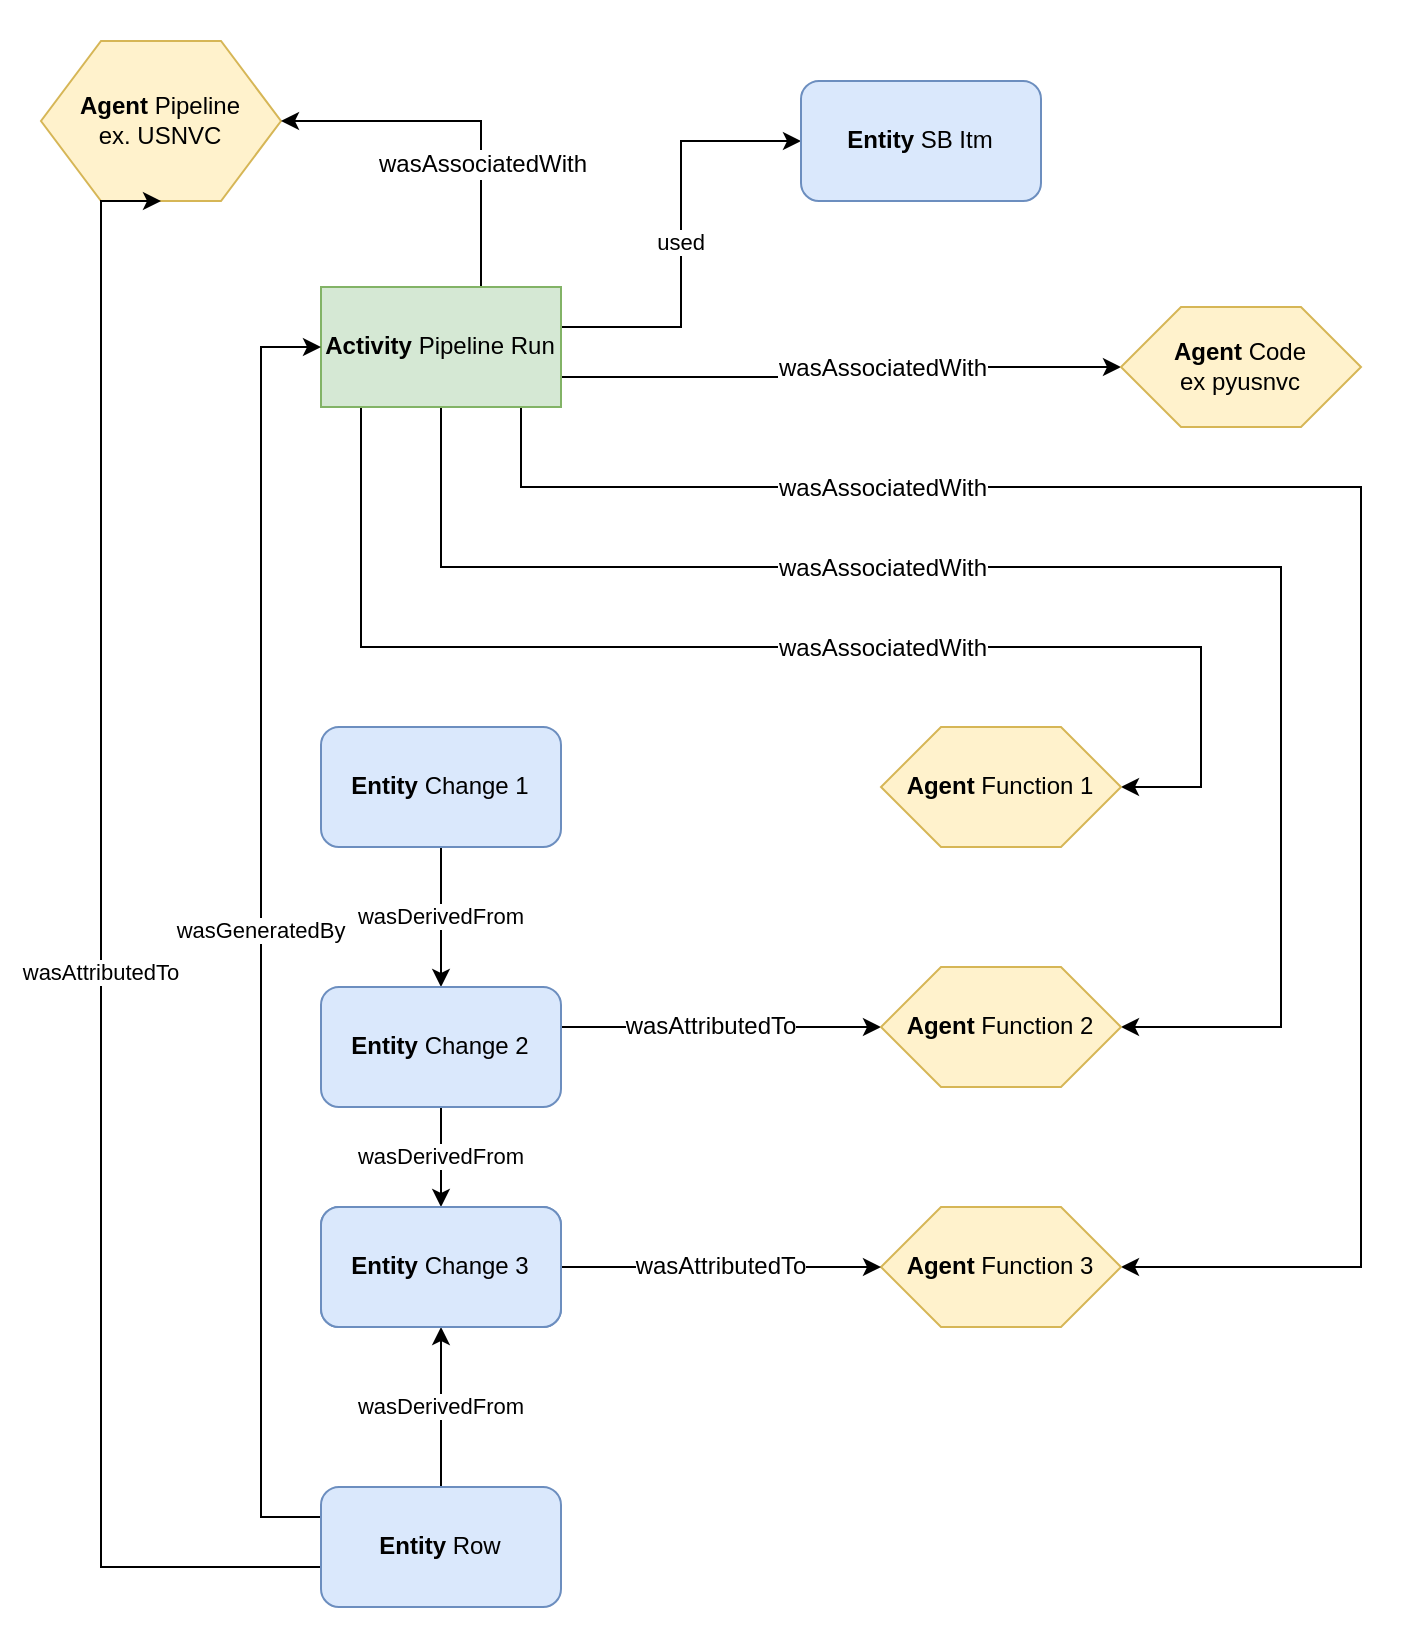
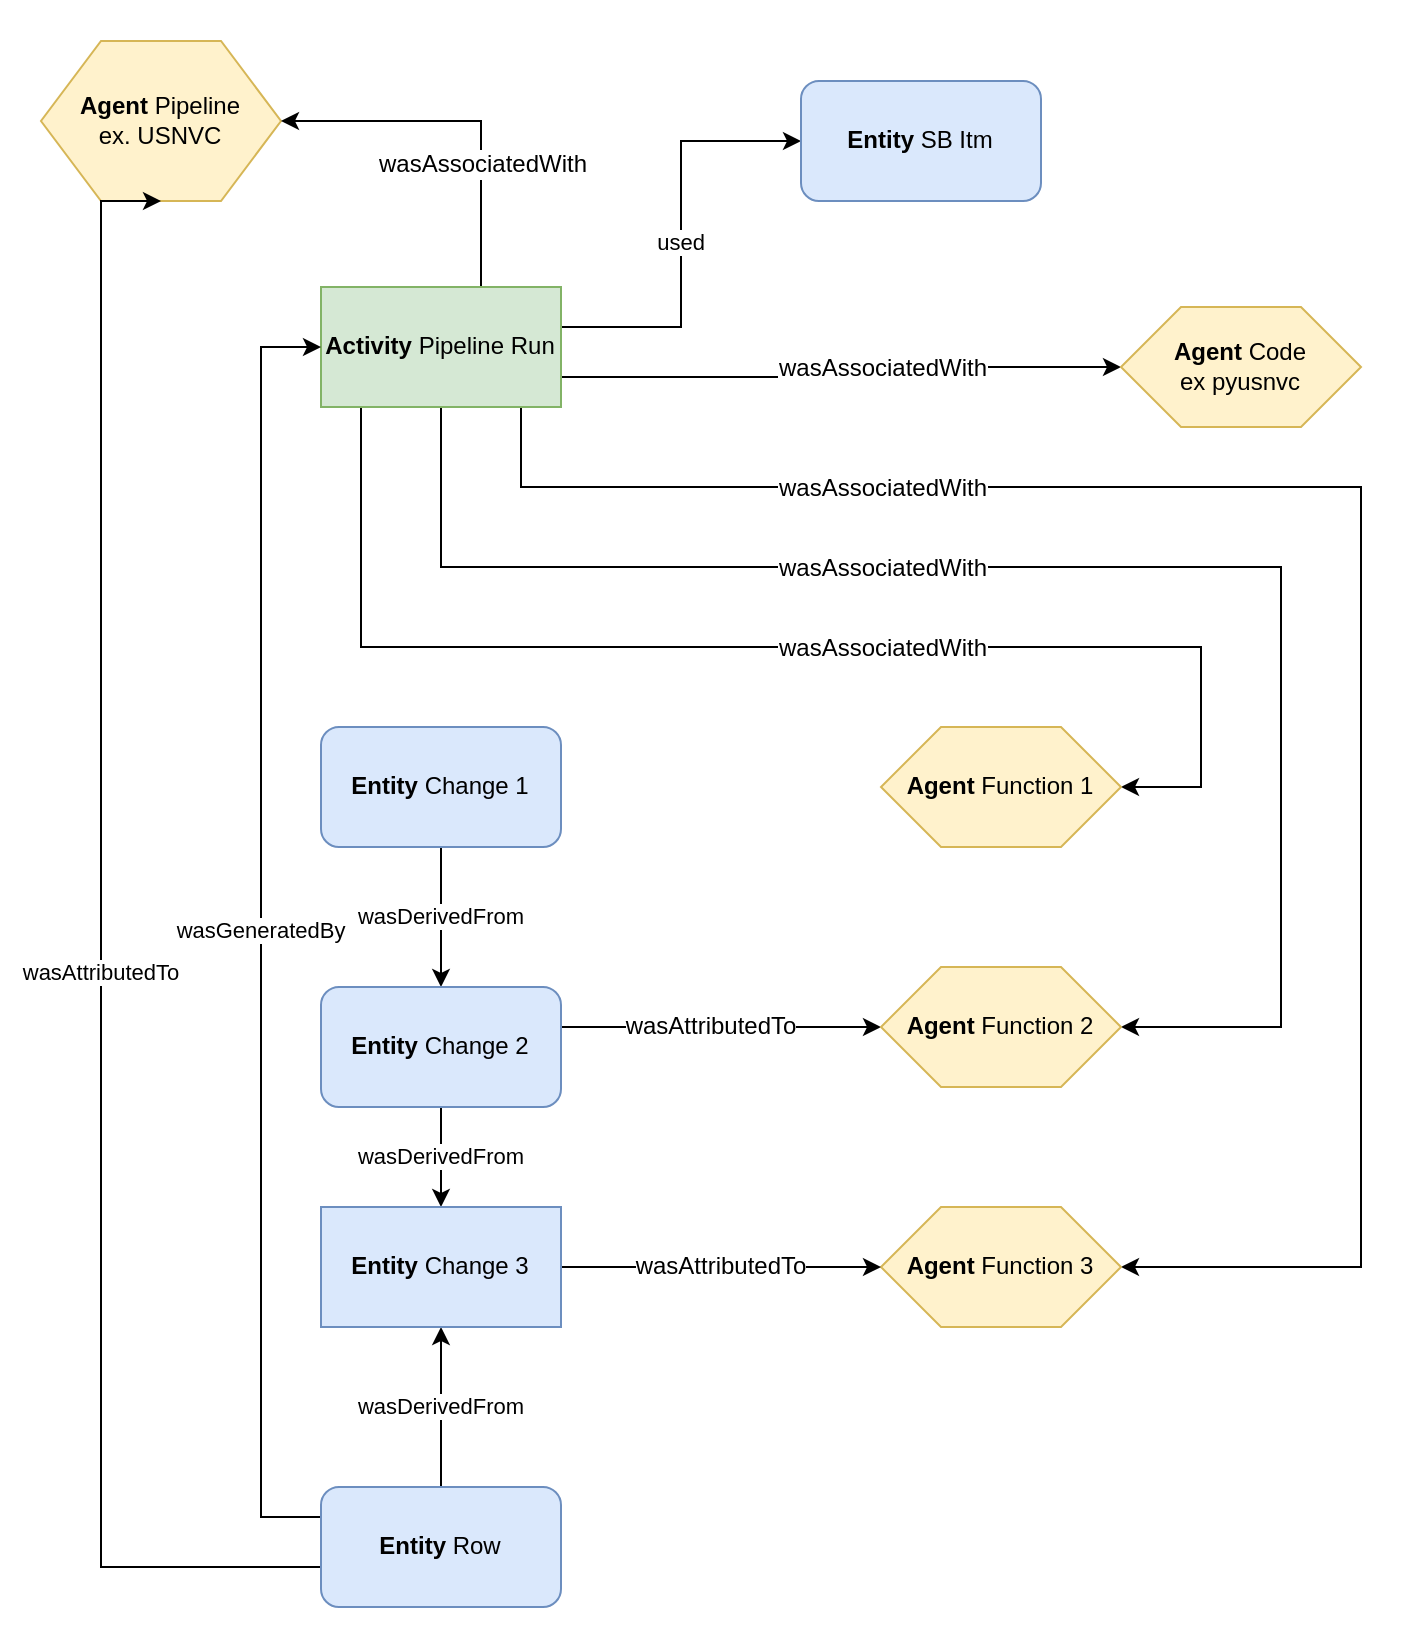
(441, 1267) -> (441, 1267)
